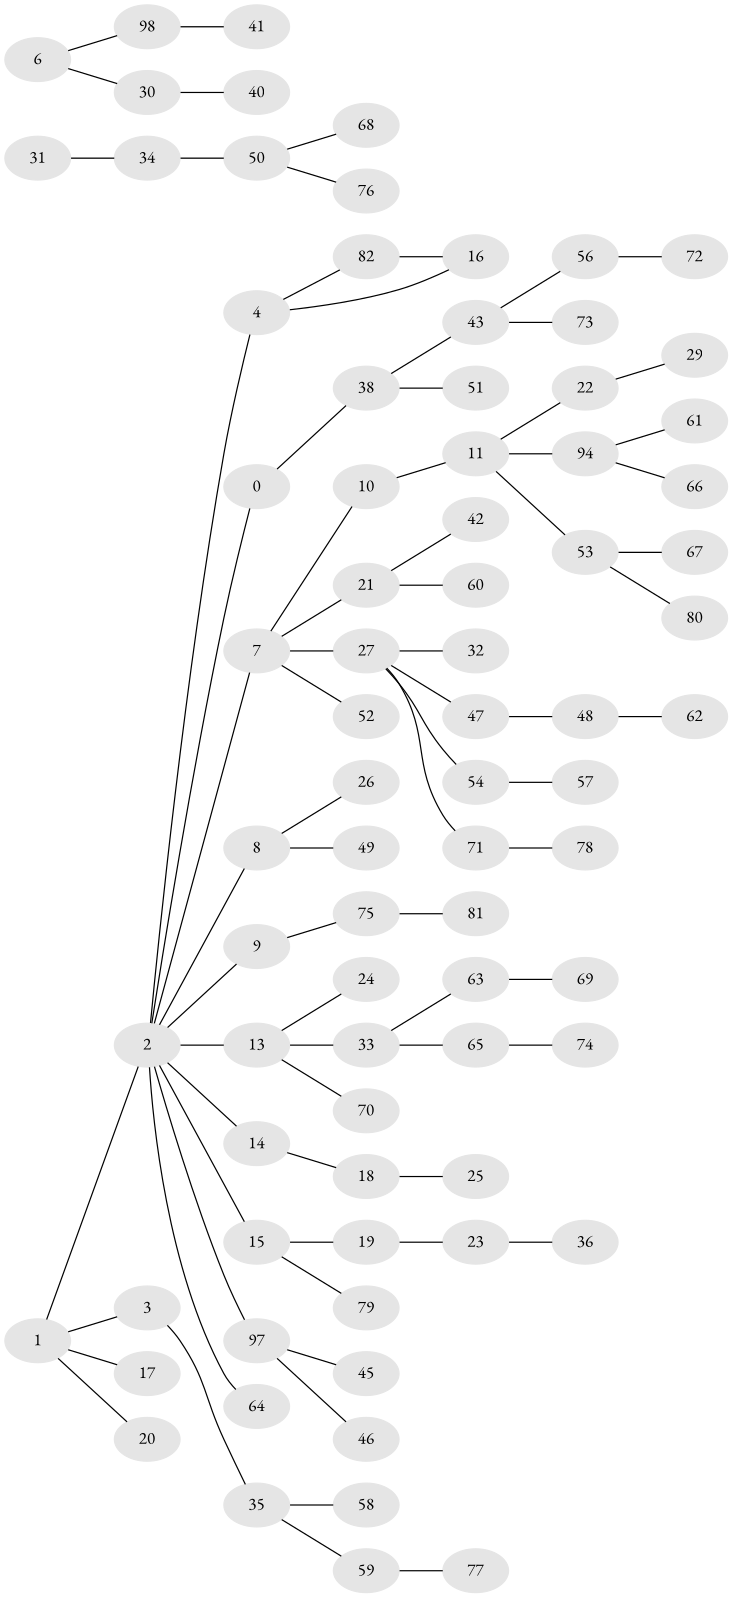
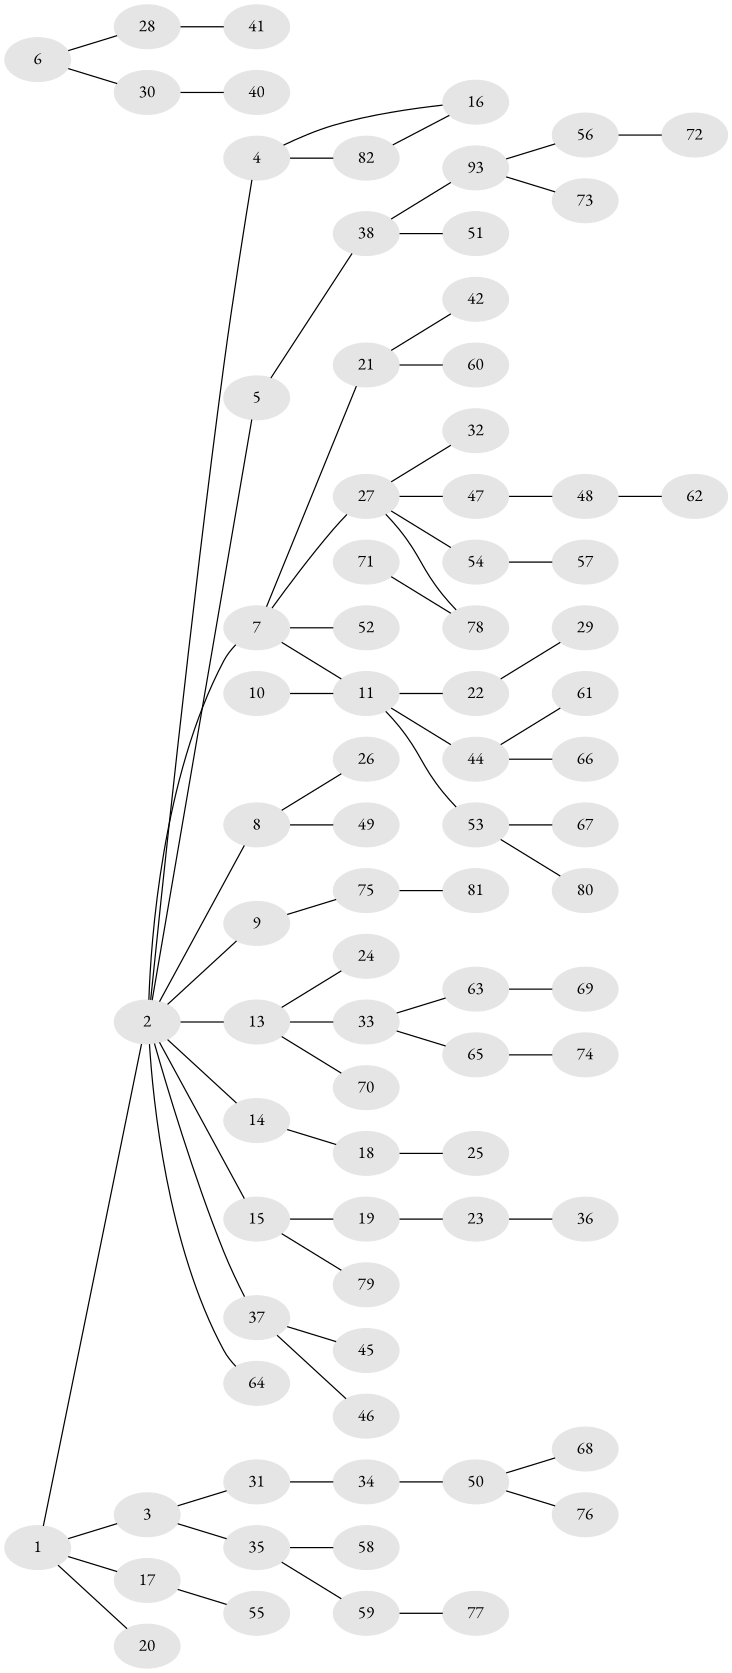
(147, 27) -> (147, 27)
(476, 322) -> (476, 168)
(585, 454) -> (476, 759)
(257, 487) -> (257, 398)
(311, 569) -> (311, 661)
(421, 749) -> (421, 562)
(257, 1341) -> (257, 1318)
none -> (202, 1498)
none -> (257, 1613)
